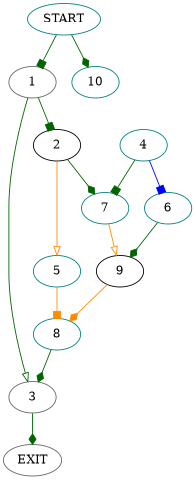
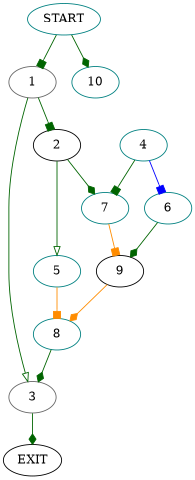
(57, 204) -> (57, 204)
(111, 235) -> (111, 235)
(33, 460) -> (33, 460)
